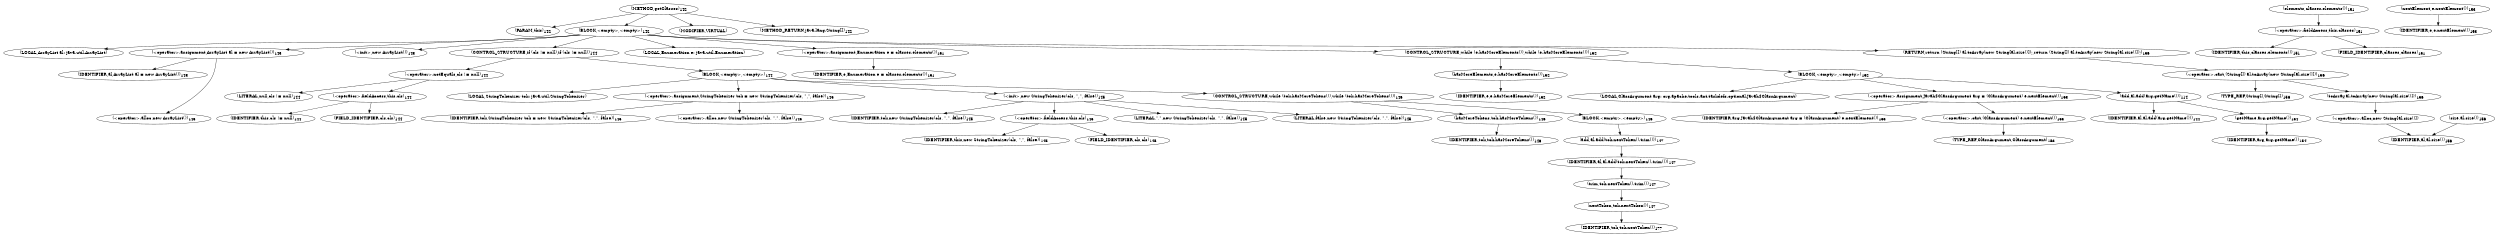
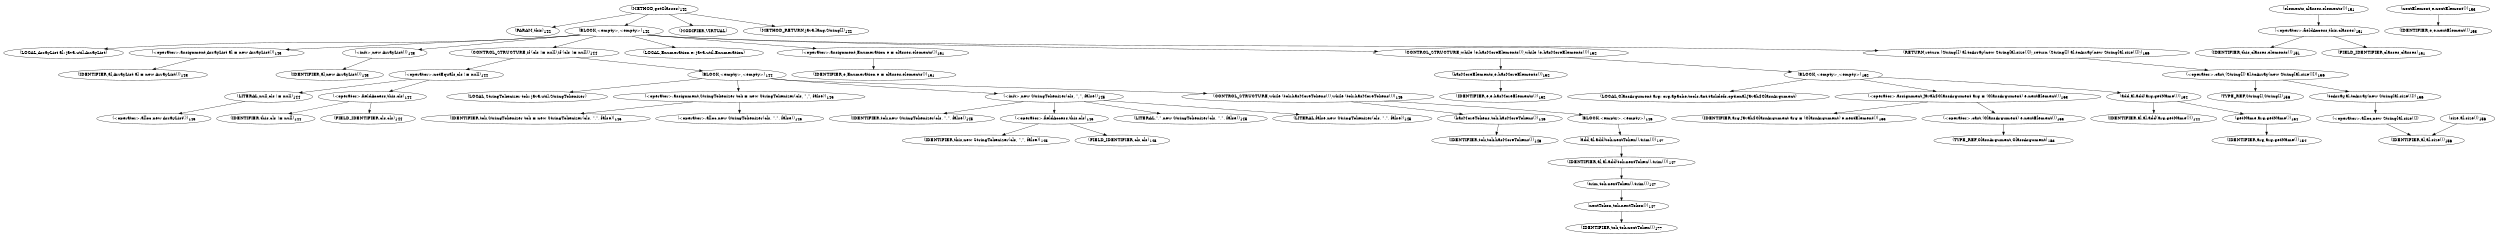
none -> (330, 75)
(201, 91) -> (214, 107)
(2184, 96) -> (2184, 96)
